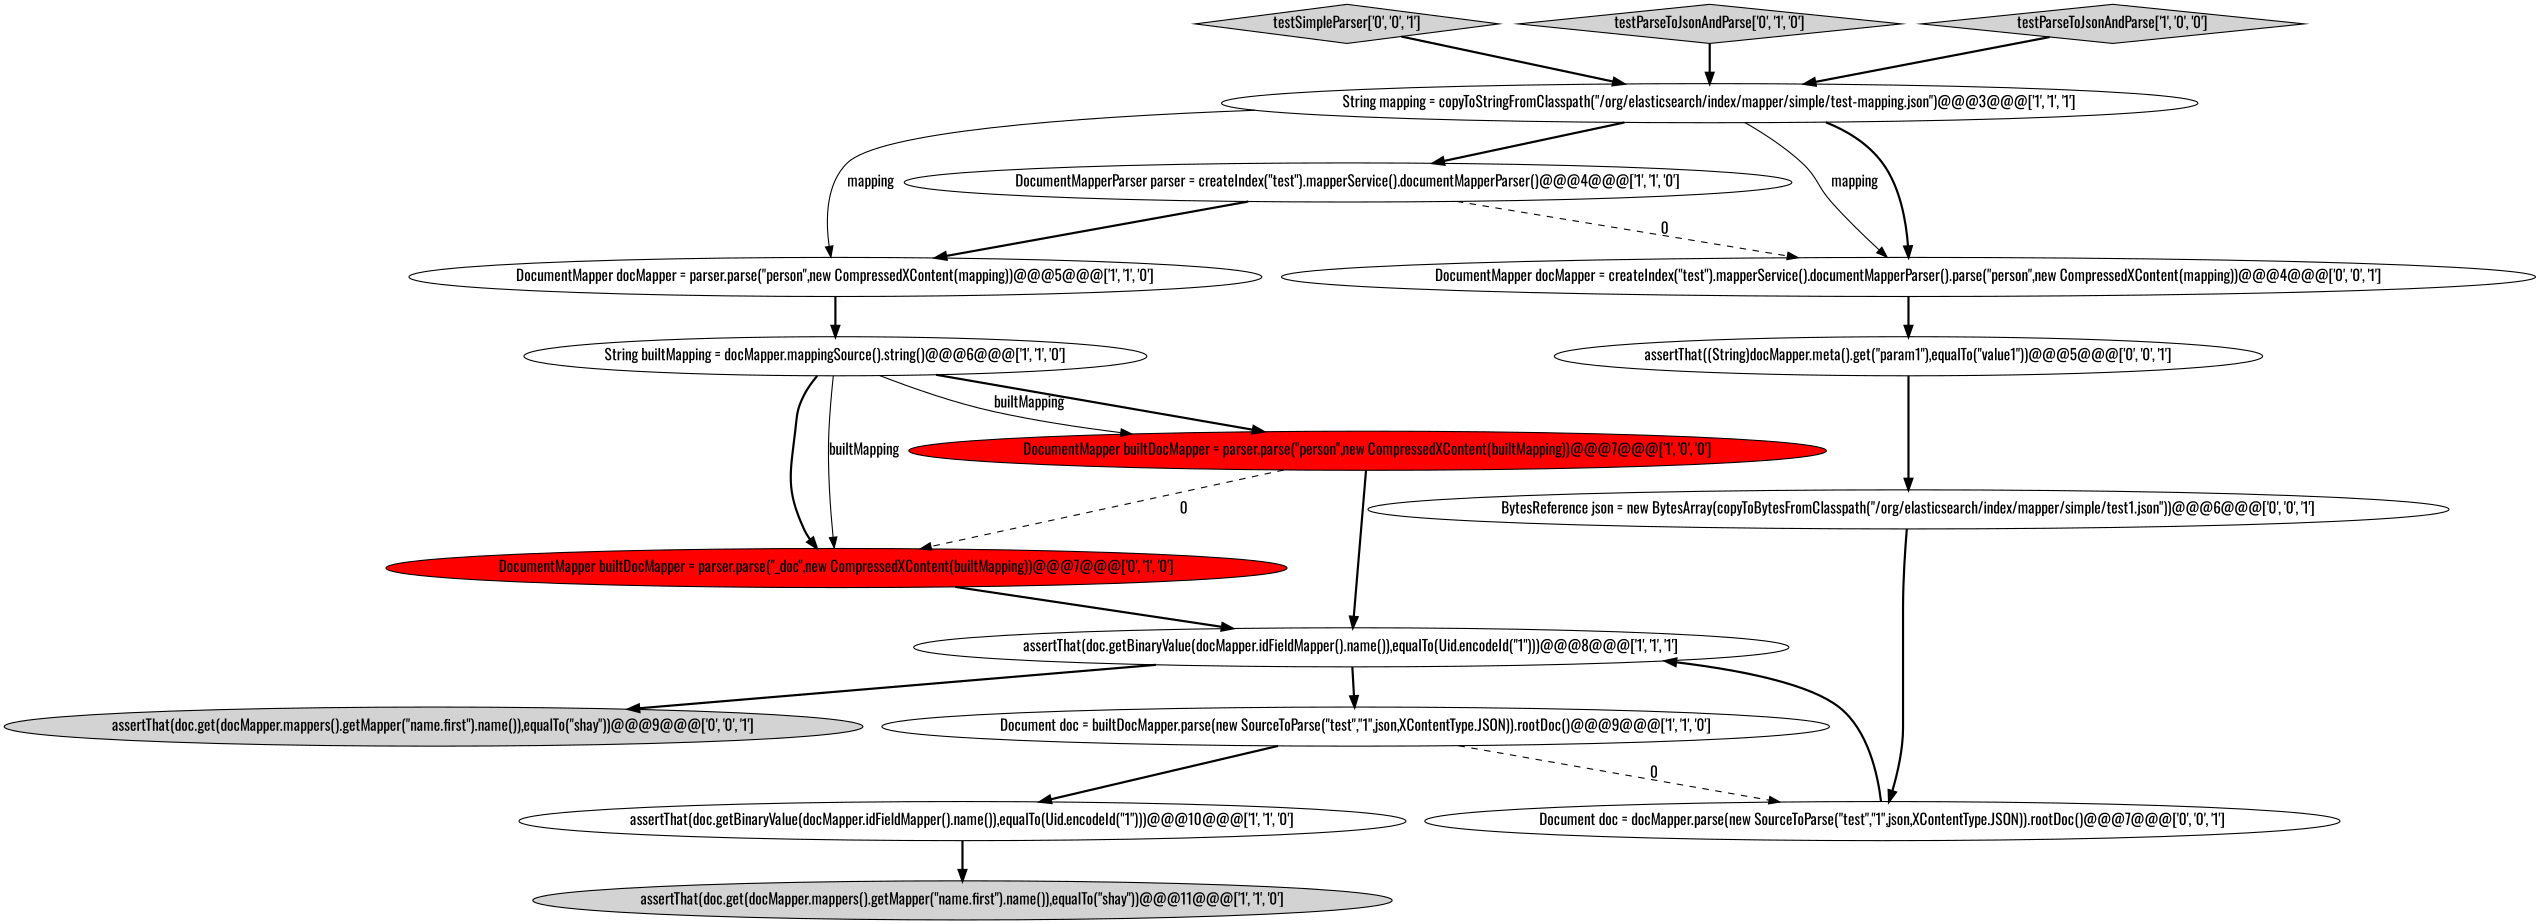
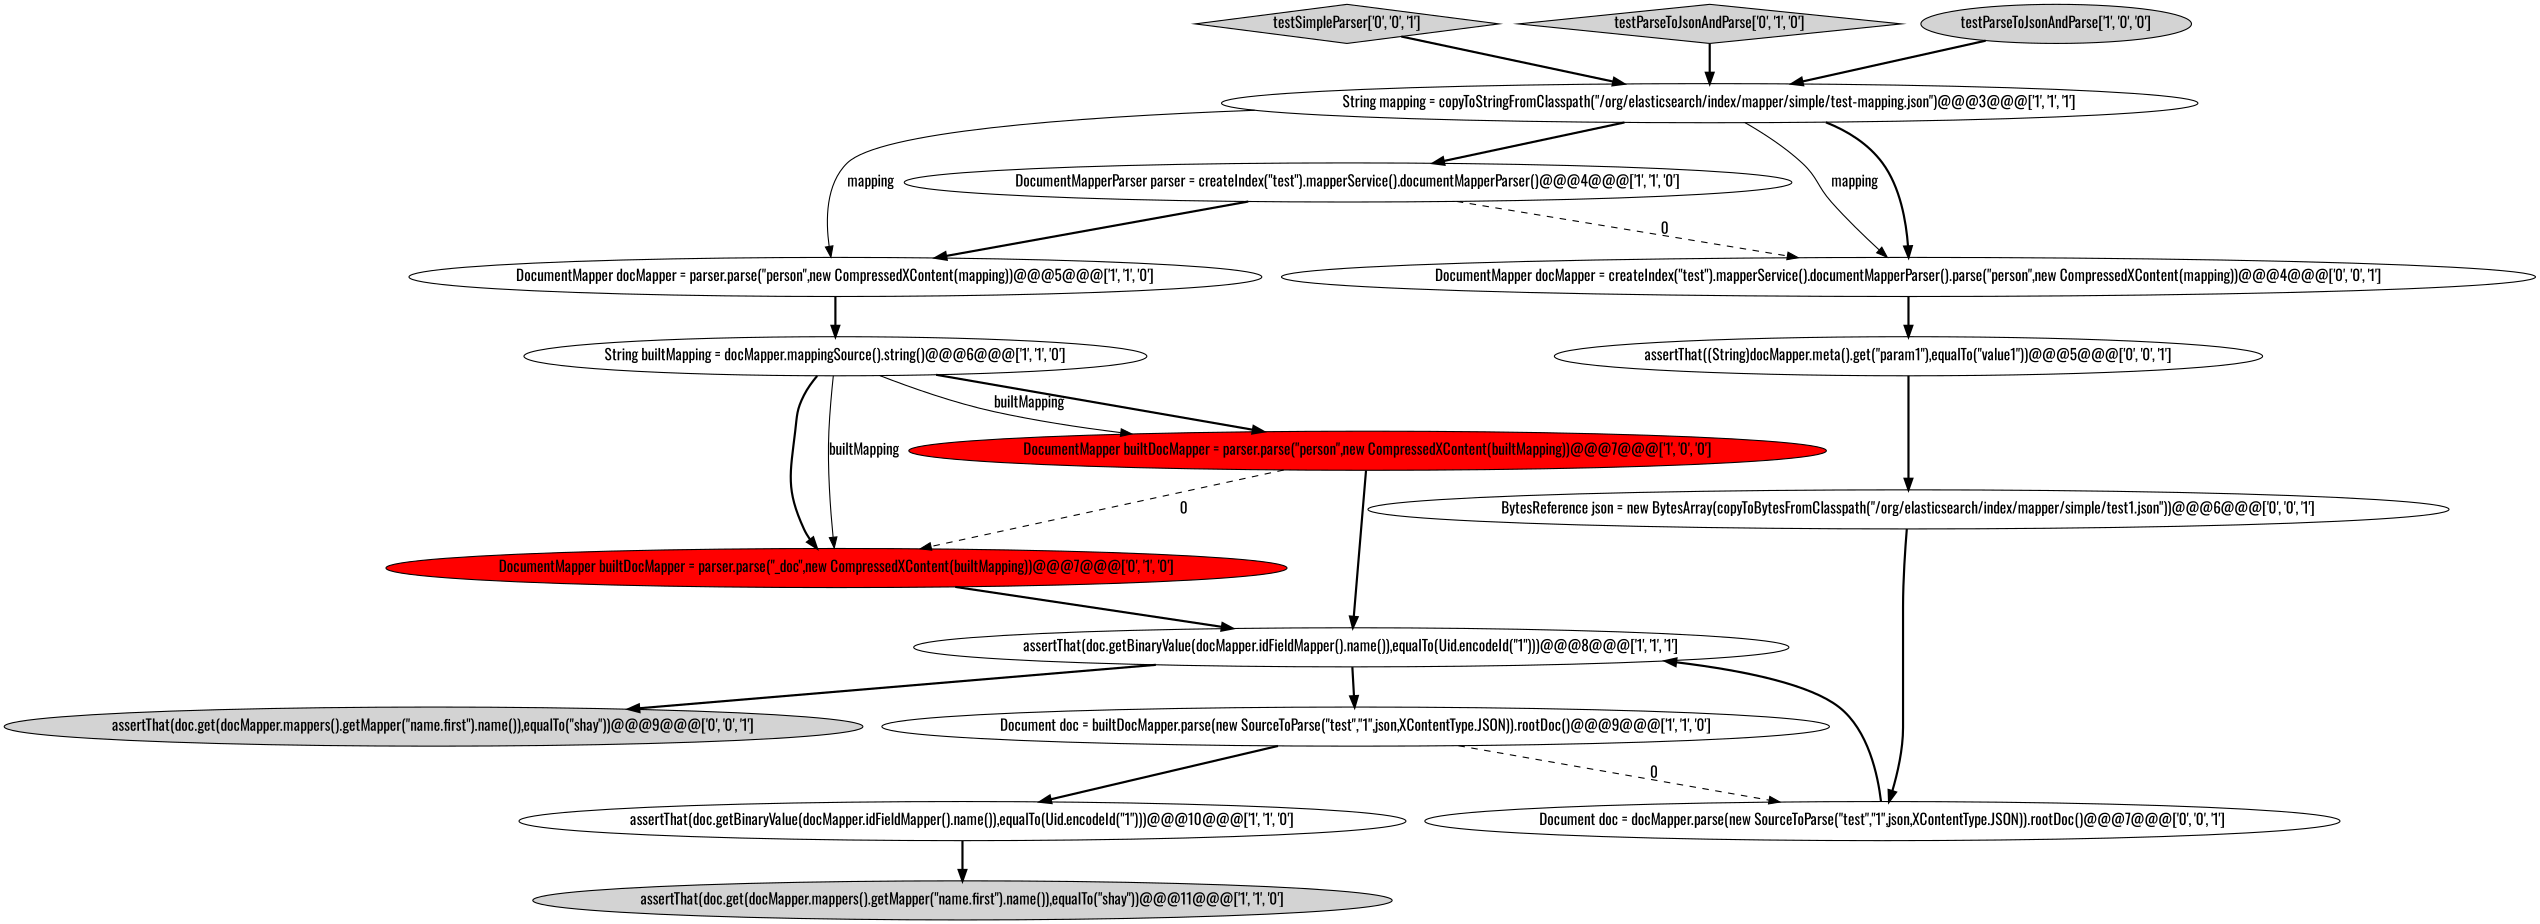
(2113, 24) -> (2056, 24)
